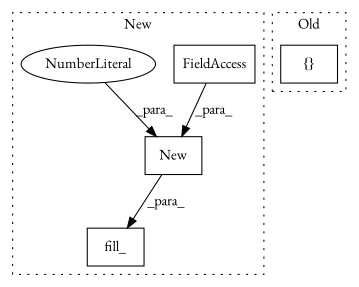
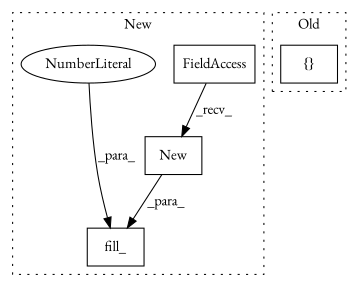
(127, 106) -> (94, 151)
(214, 110) -> (214, 110)
